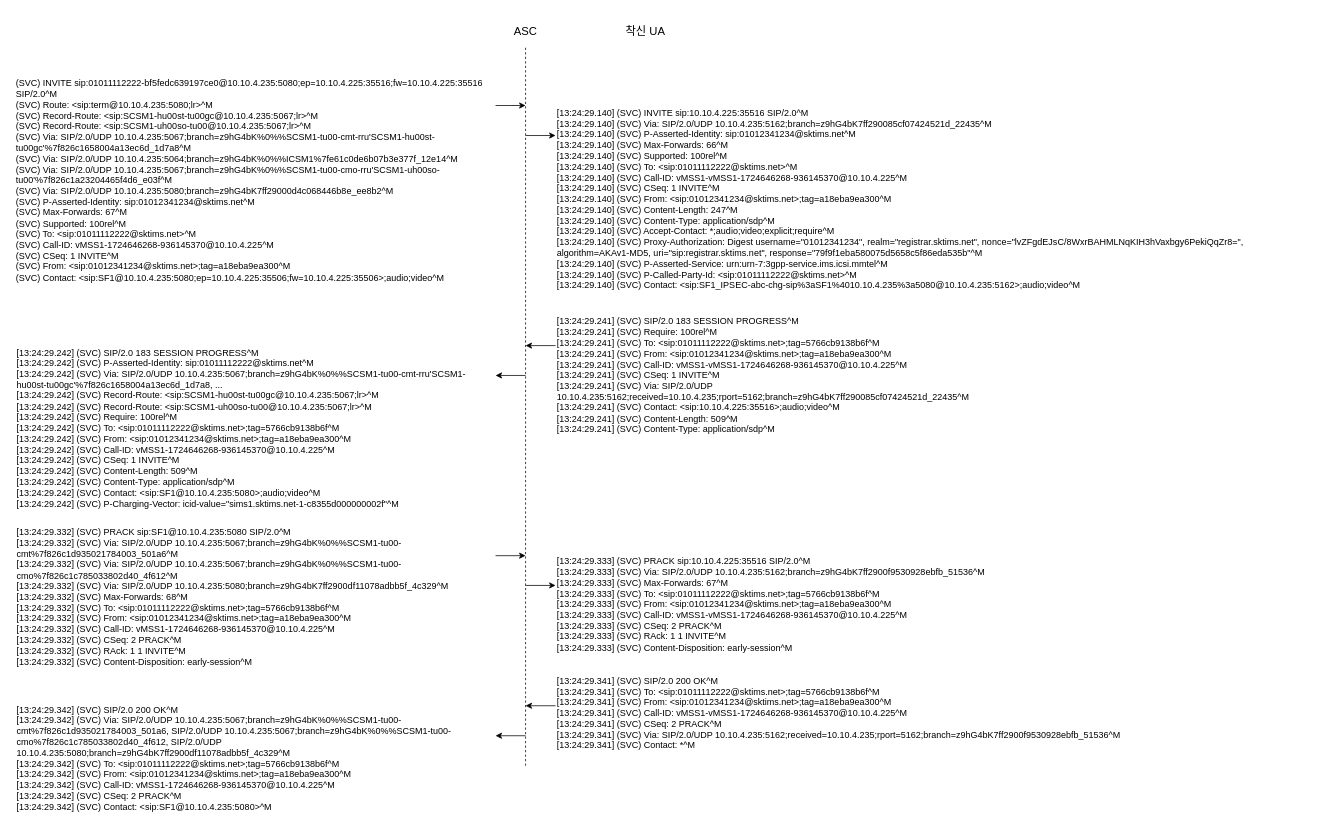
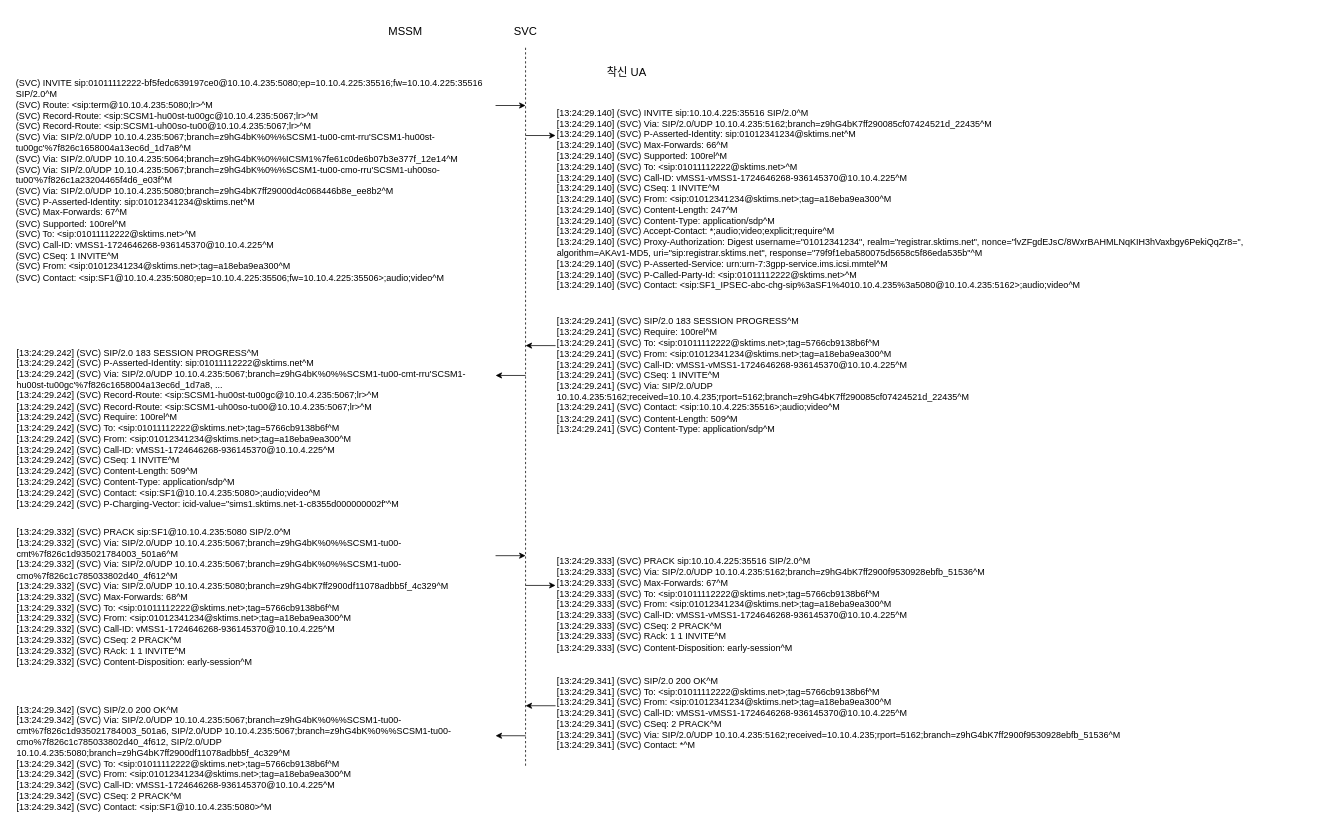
none -> (405, 30)
(525, 30) -> (525, 30)
(645, 30) -> (627, 72)
